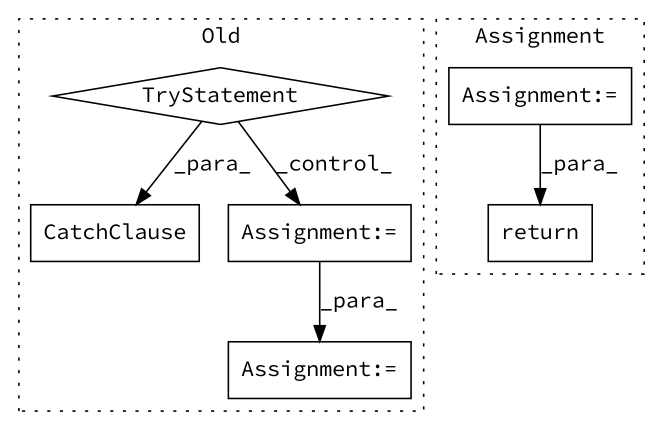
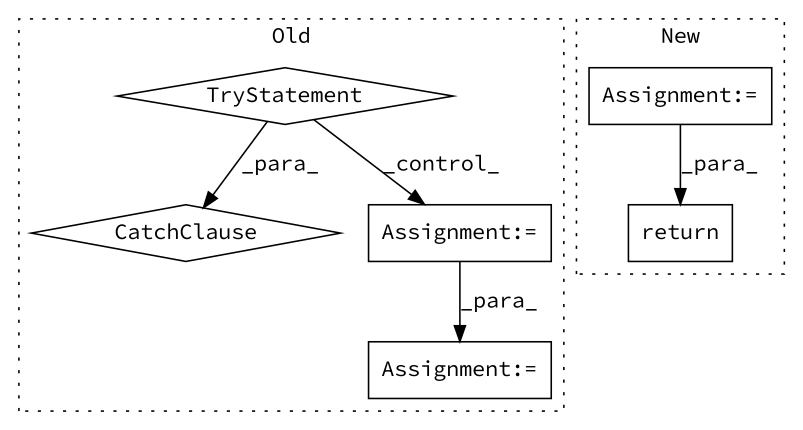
(540, 37) -> (680, 37)
(115, 233) -> (186, 233)
